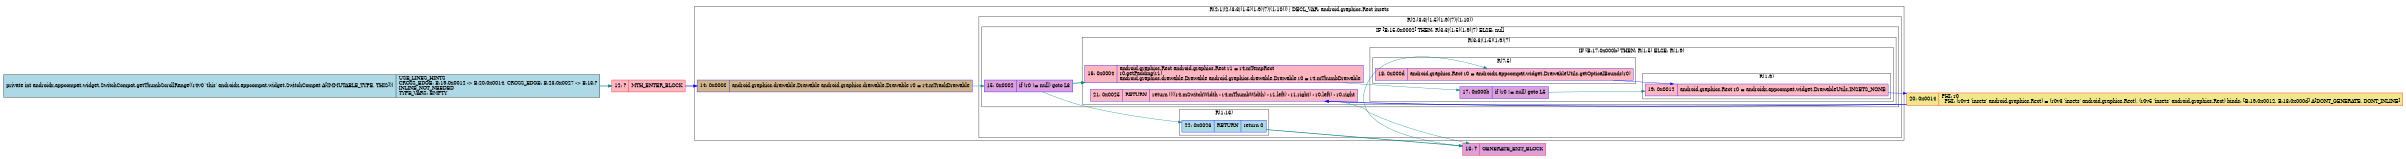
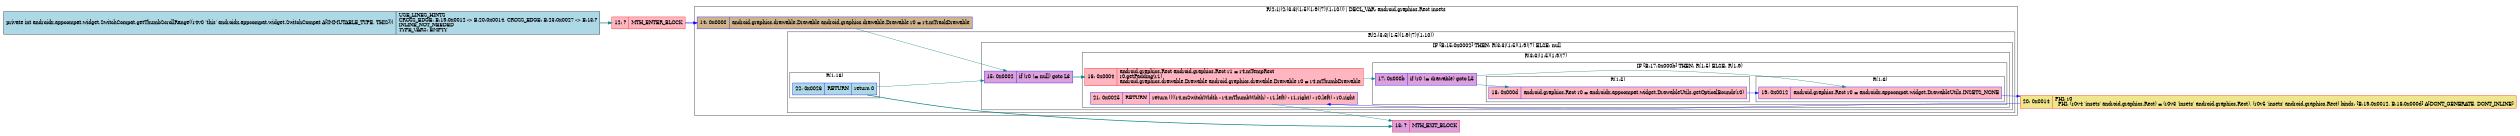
(1504, 62) -> (1618, 80)
(1224, 74) -> (1224, 77)
(1767, 77) -> (1880, 80)
(1365, 92) -> (1491, 86)
(1520, 92) -> (1442, 79)
(1618, 106) -> (1675, 108)
(1109, 112) -> (929, 84)
(1513, 149) -> (1434, 126)
